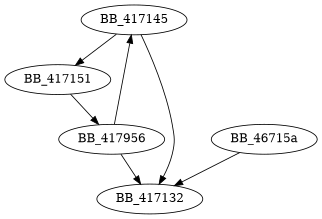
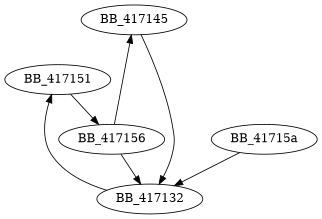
(99, 47) -> (55, 160)
(112, 139) -> (112, 139)
(264, 139) -> (264, 139)
